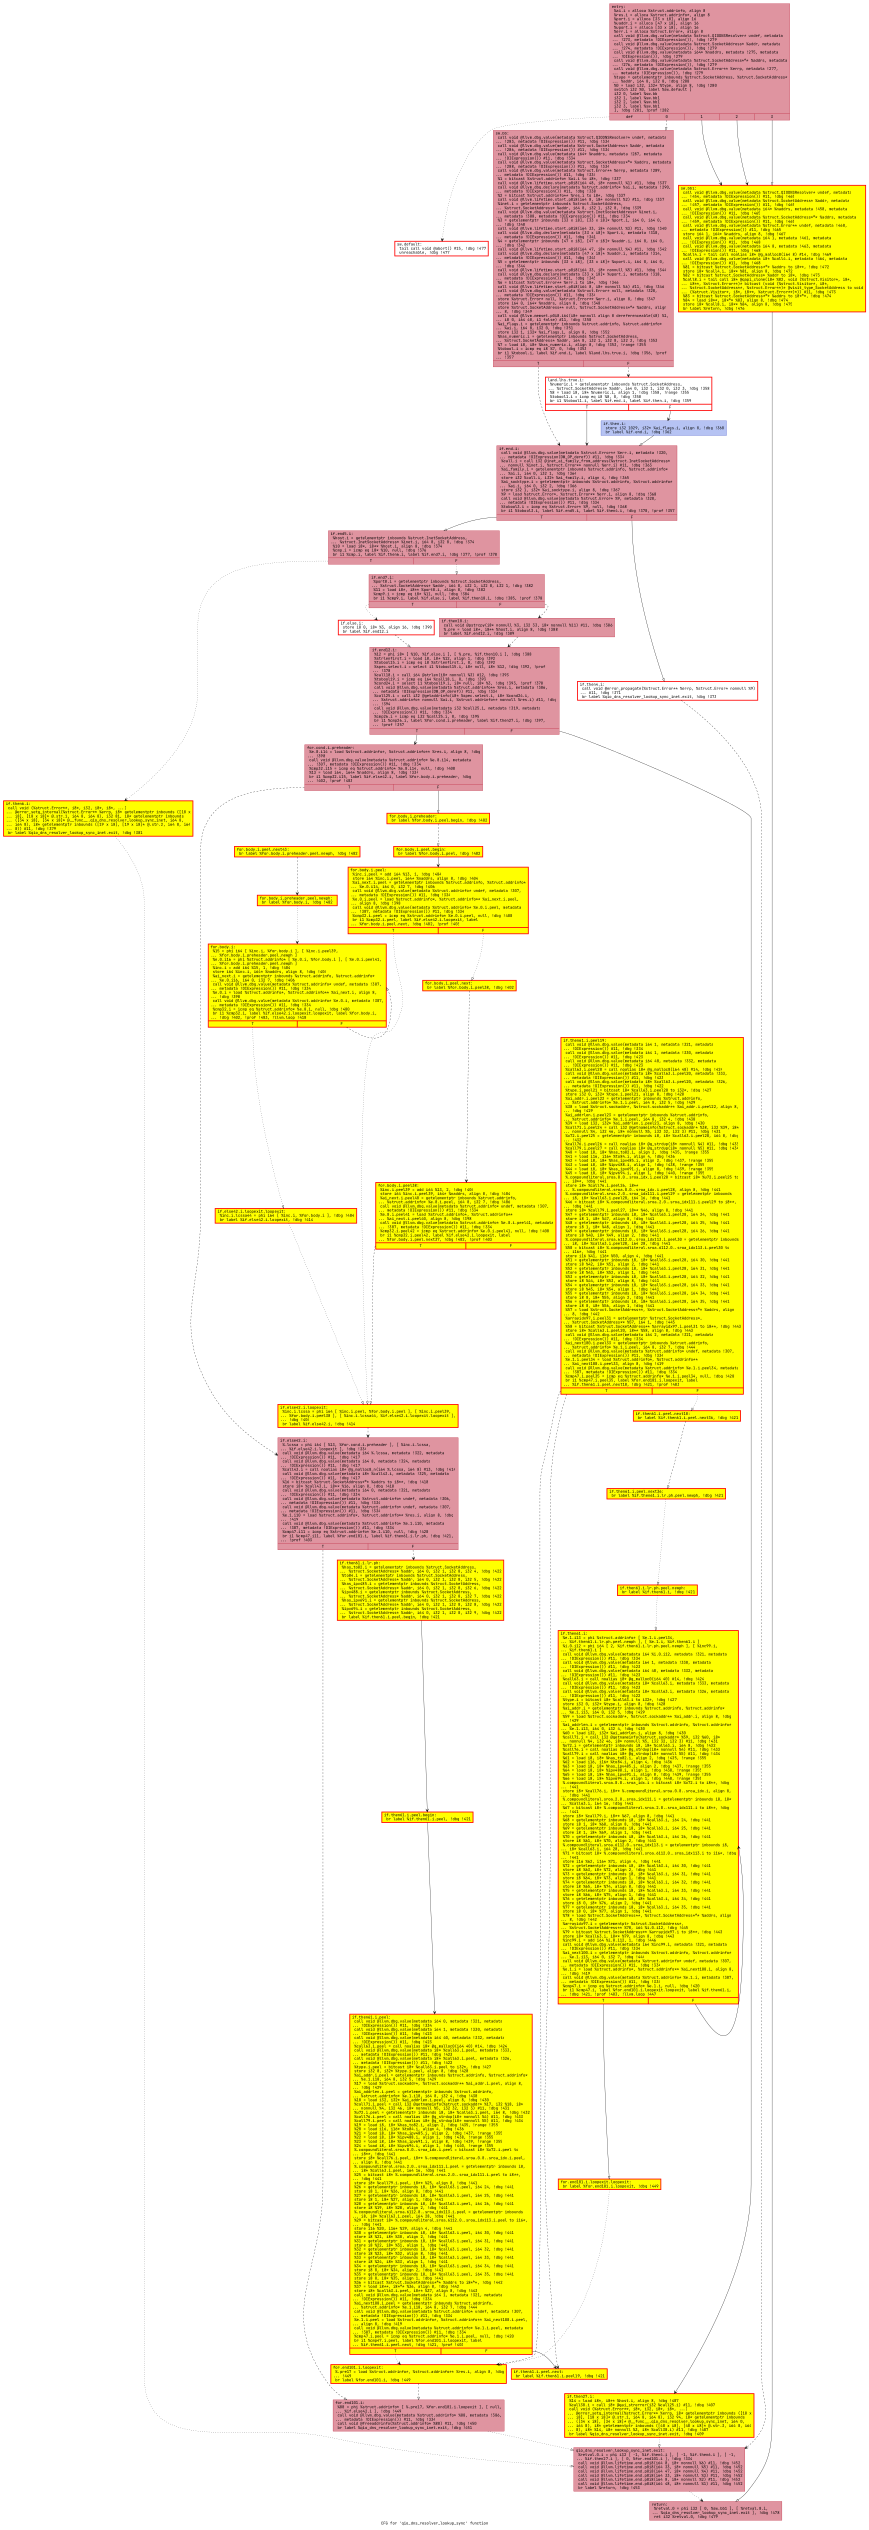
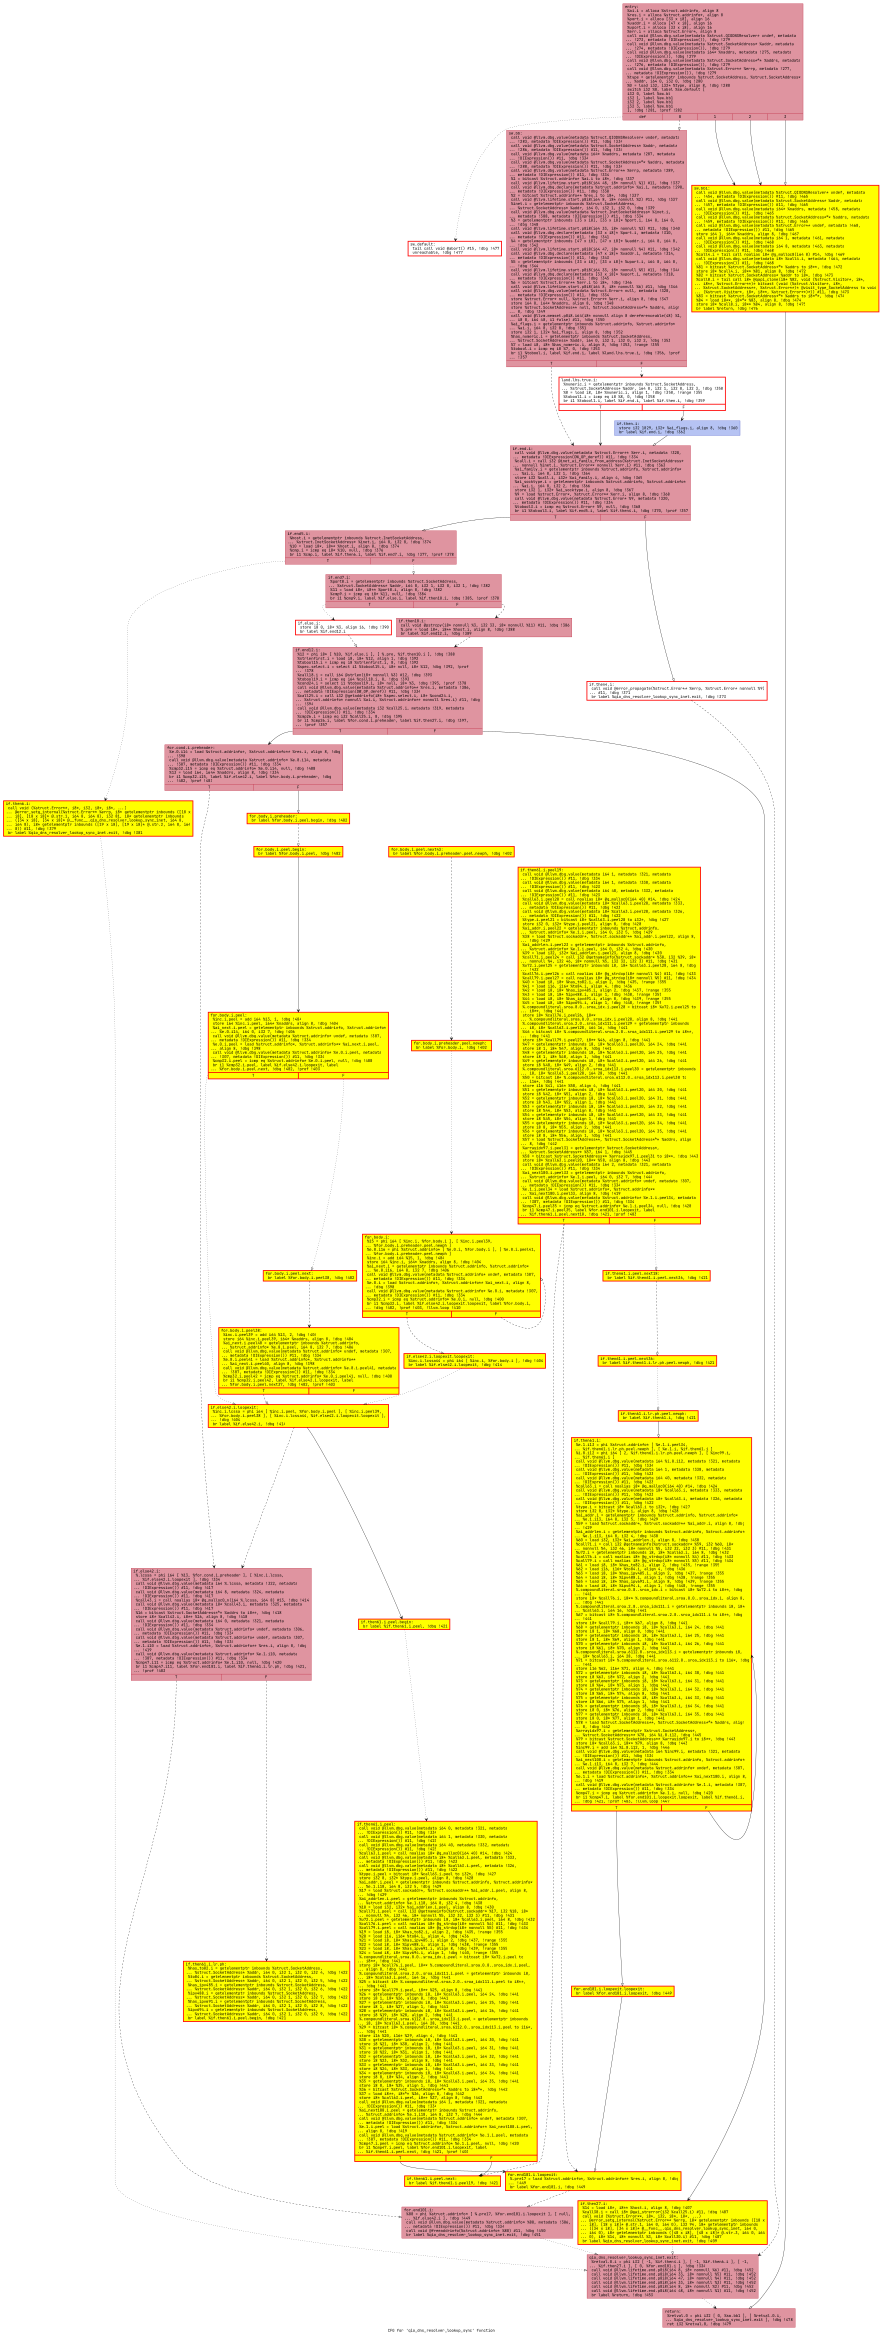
(262, 1118) -> (419, 1340)
(657, 1612) -> (658, 1428)
(424, 1715) -> (358, 1520)
(431, 1917) -> (416, 1724)
(584, 2299) -> (609, 2083)
(396, 2359) -> (451, 2171)
